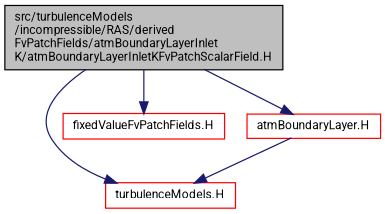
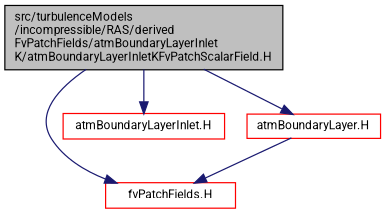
(144, 126) -> (144, 126)
(171, 195) -> (171, 195)
